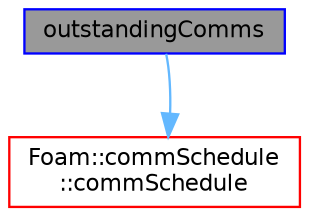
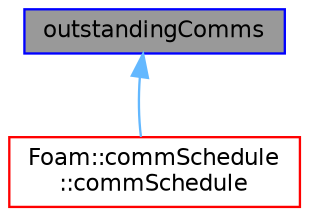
(170, 83) -> (139, 107)
